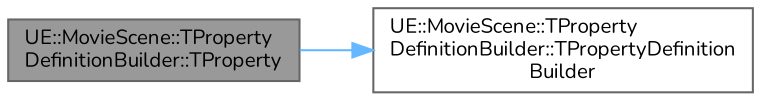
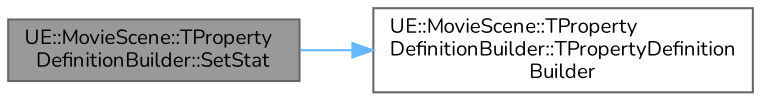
(154, 50) -> (154, 50)
